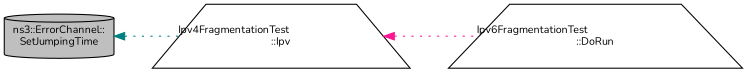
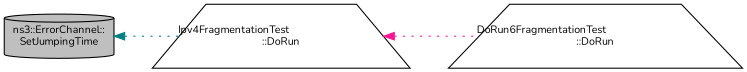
(281, 36) -> (281, 36)
(595, 36) -> (595, 36)
